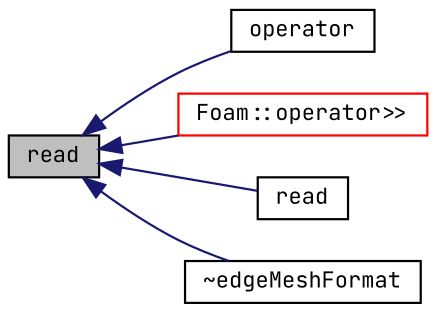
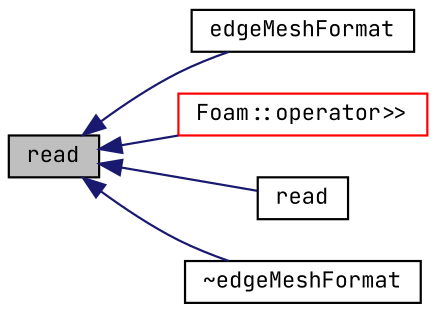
(303, 31) -> (303, 31)
